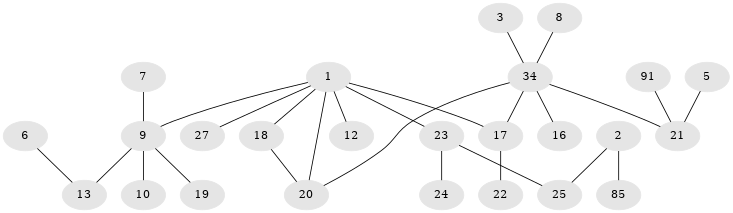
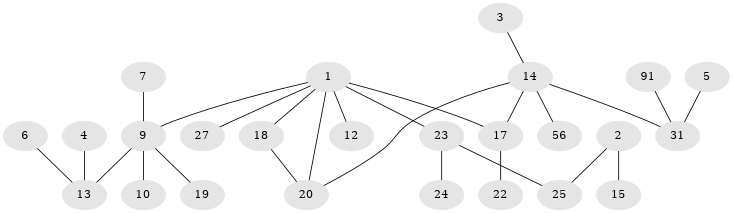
(560, 18) -> none
(530, 77) -> (530, 77)
none -> (84, 136)
(560, 136) -> (560, 136)
(678, 136) -> (678, 136)
(619, 195) -> (619, 195)
